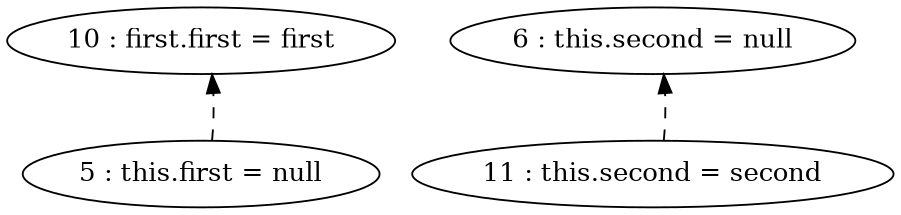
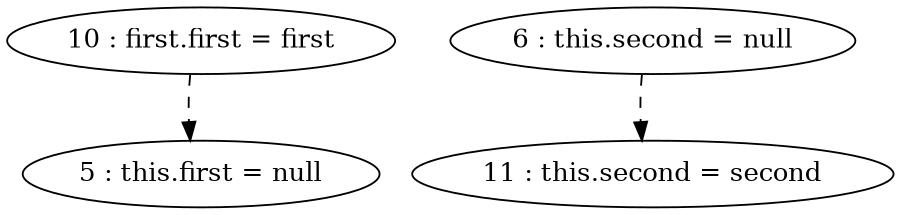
(214, 117) -> (189, 98)
(665, 117) -> (640, 98)
